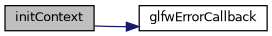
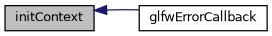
(110, 26) -> (123, 10)
